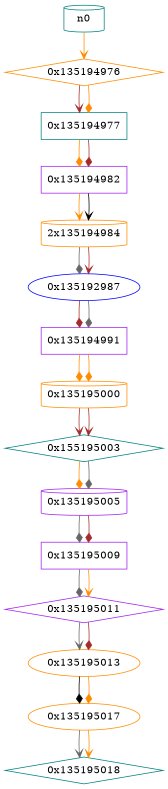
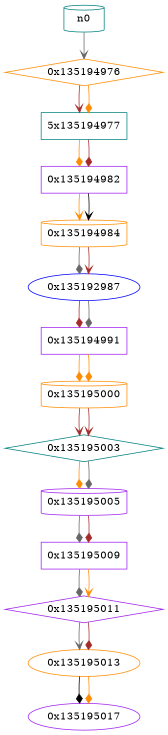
(84, 42) -> (84, 42)
(84, 126) -> (84, 126)
(84, 233) -> (84, 233)
(84, 448) -> (84, 448)
(84, 717) -> (84, 717)
(84, 770) -> none
